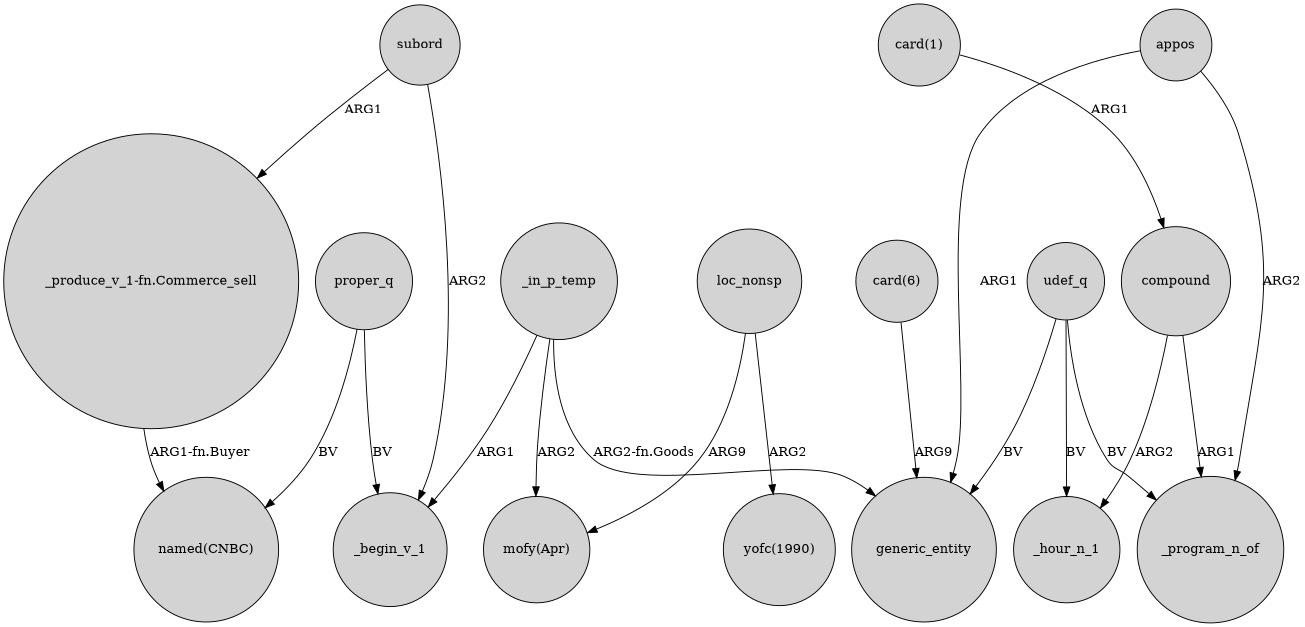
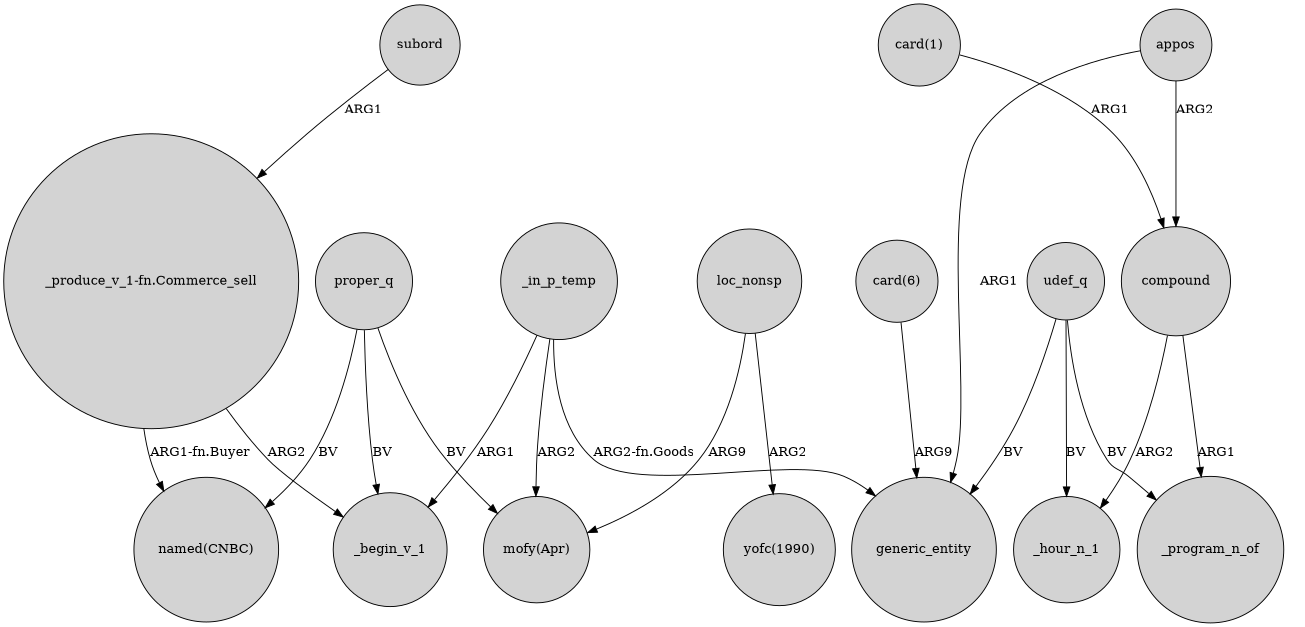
(1263, 265) -> (1176, 149)
(448, 289) -> (275, 466)
none -> (422, 425)
